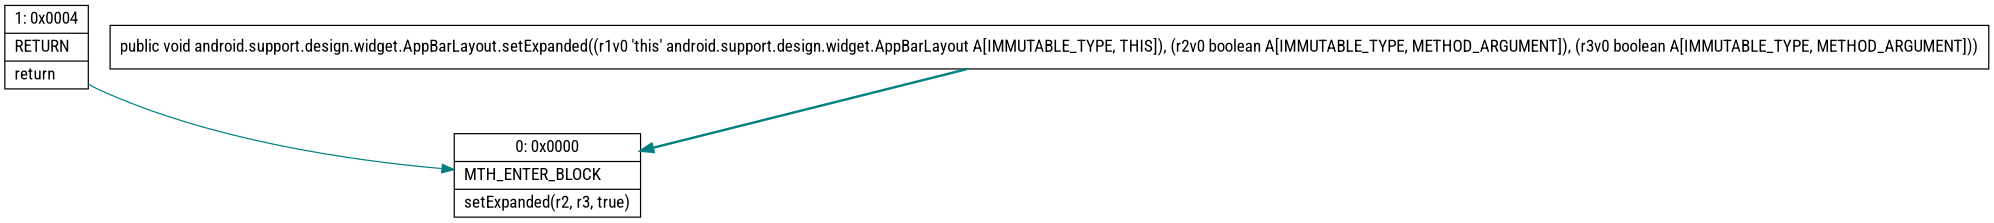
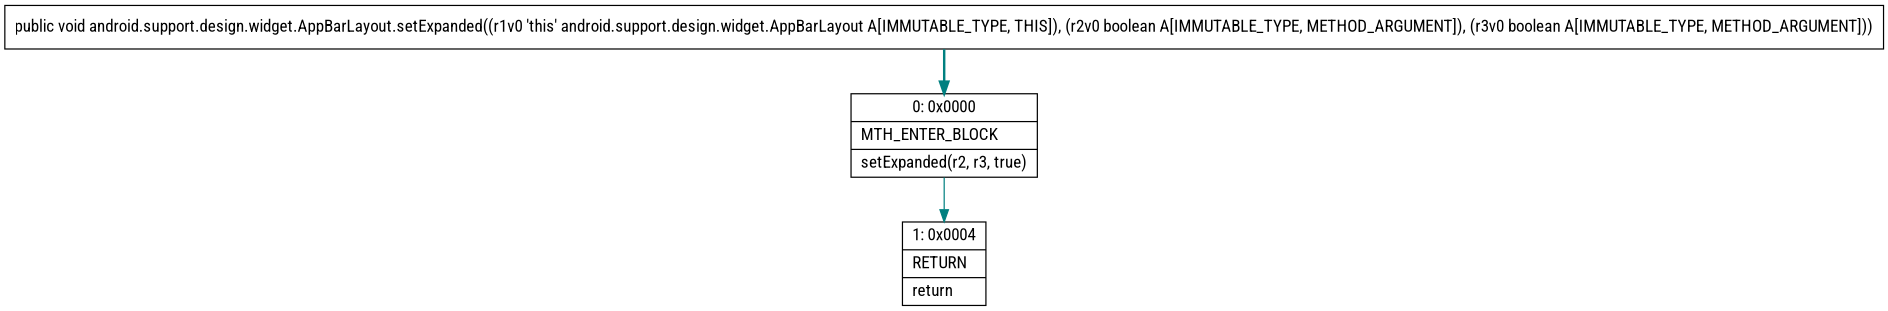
(261, 141) -> (944, 194)
